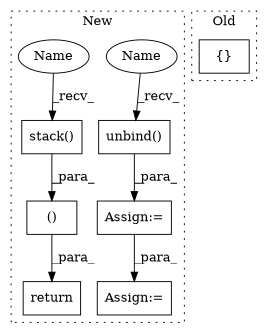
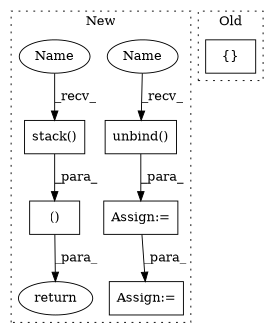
(52, 298) -> (56, 298)
